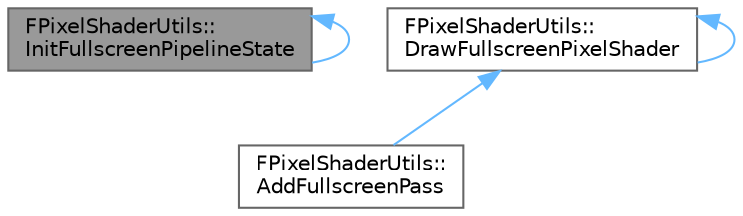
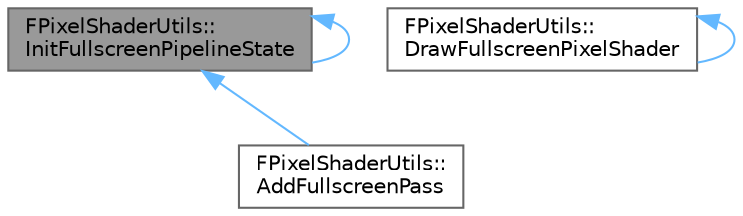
(438, 114) -> (264, 114)
